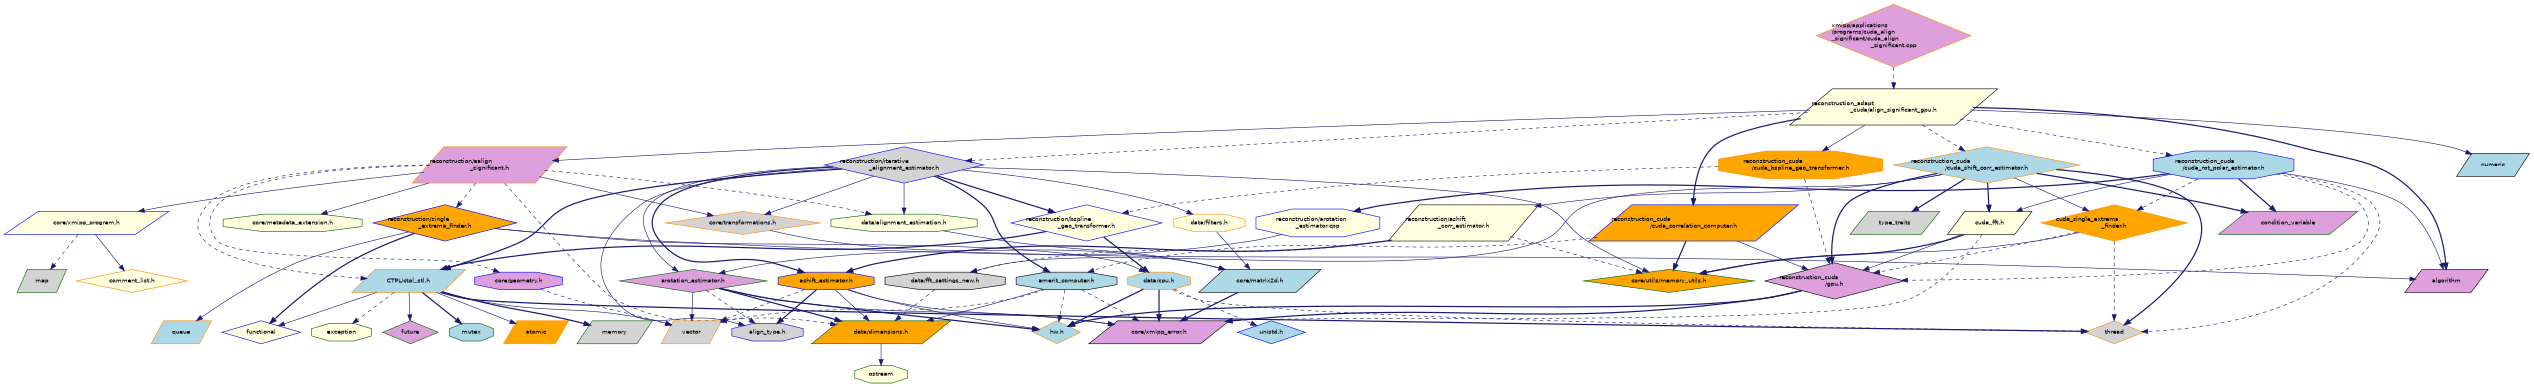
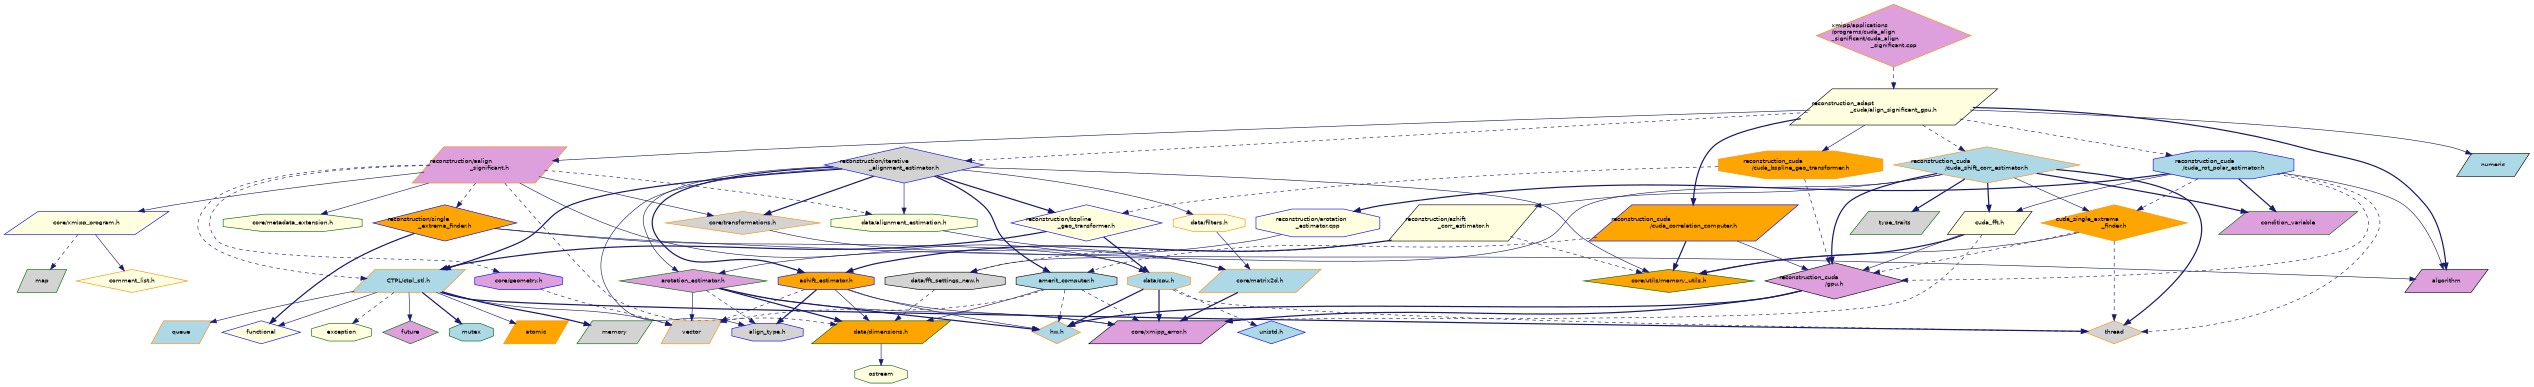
(822, 194) -> (822, 194)
none -> (777, 257)
(300, 262) -> (285, 305)
(1260, 281) -> (1260, 281)
